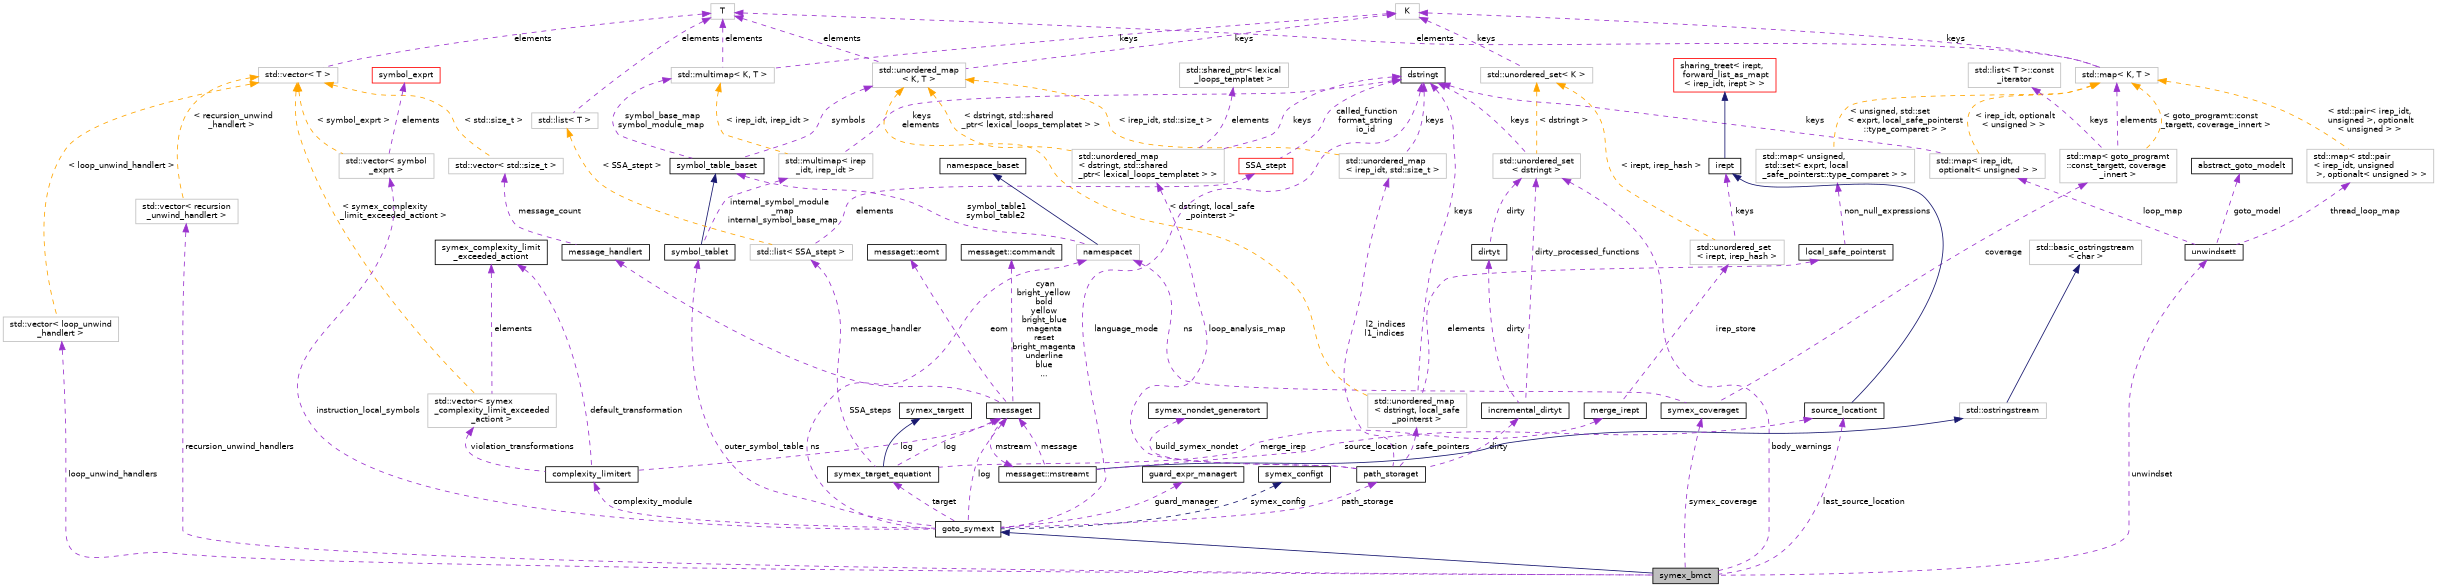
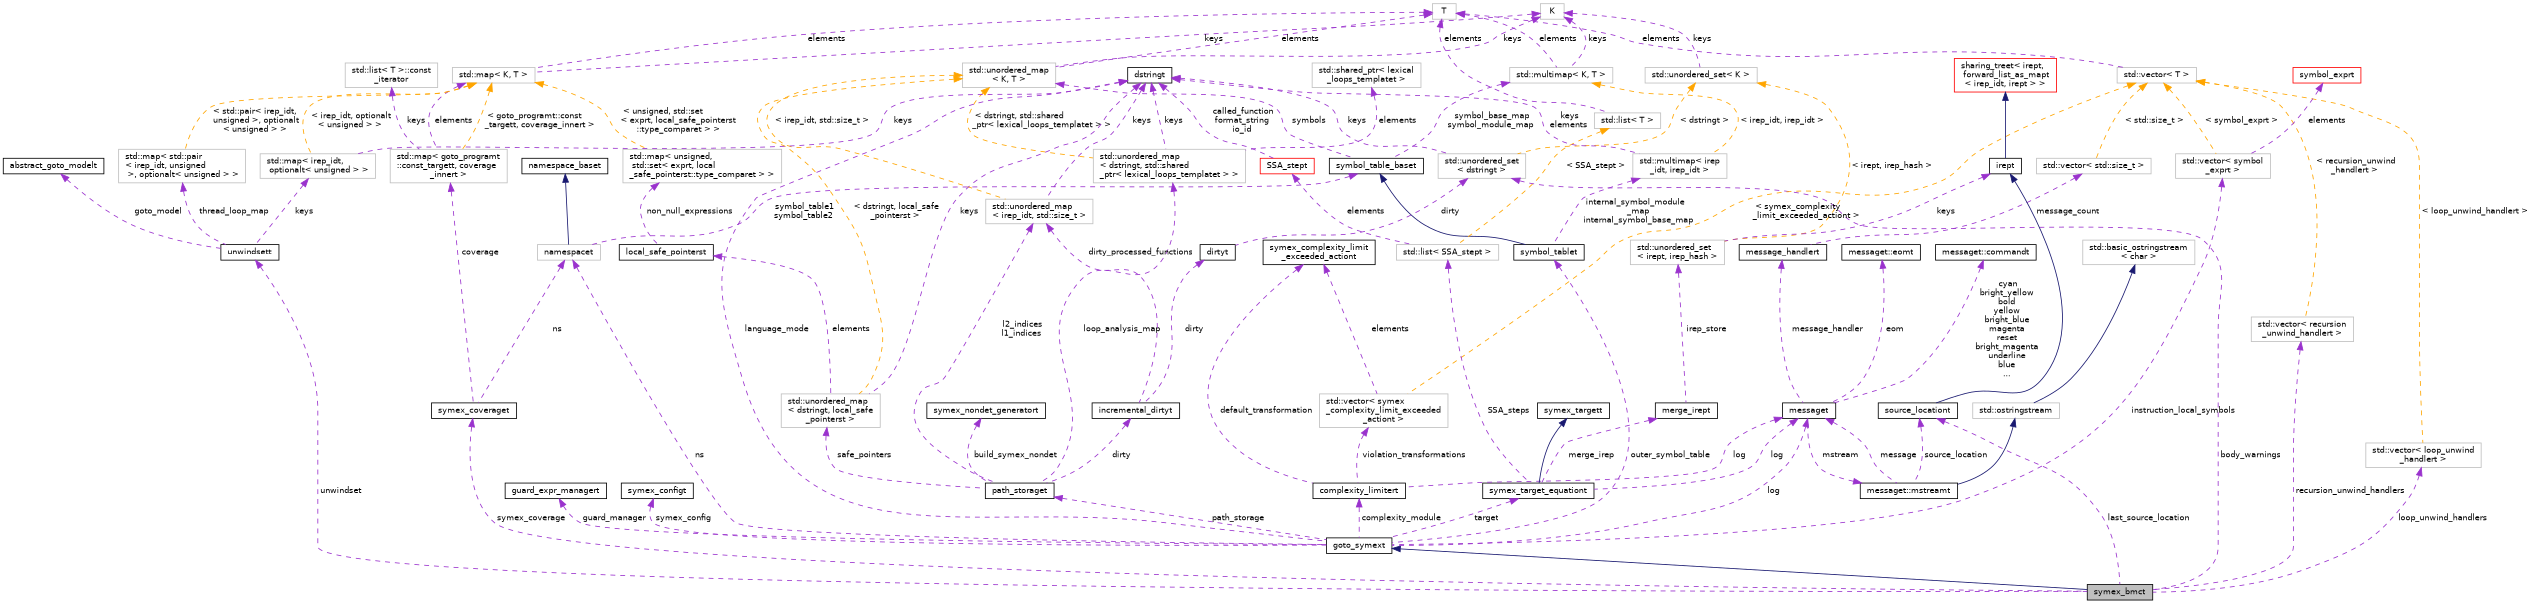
(2162, 211) -> (303, 211)
(1531, 295) -> (1148, 287)
(1181, 515) -> (981, 544)
